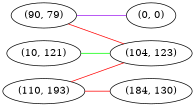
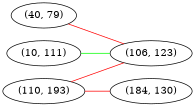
(44, 15) -> (44, 15)
(151, 15) -> none
(44, 53) -> (44, 53)
(151, 53) -> (151, 53)
